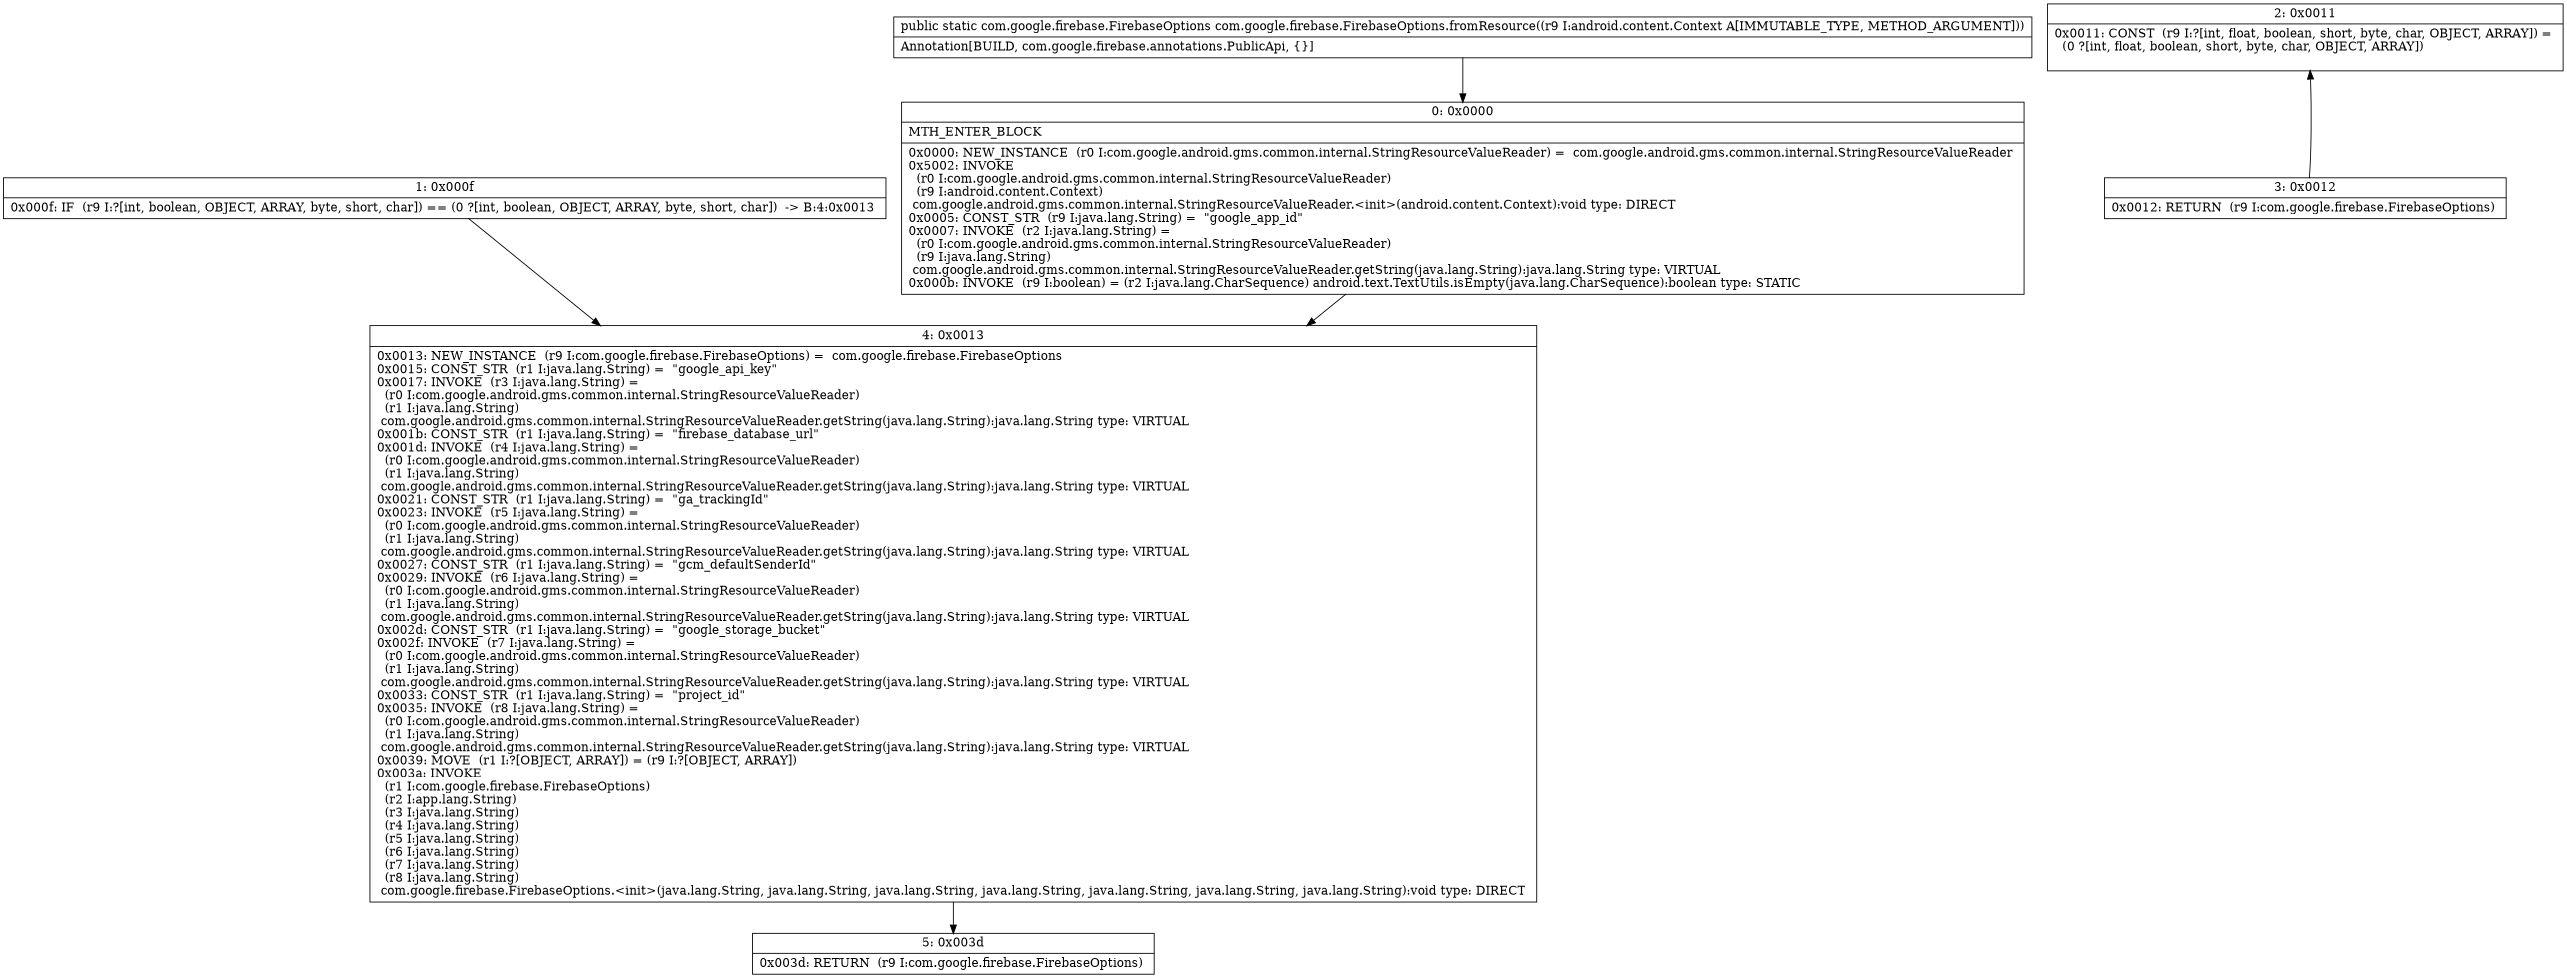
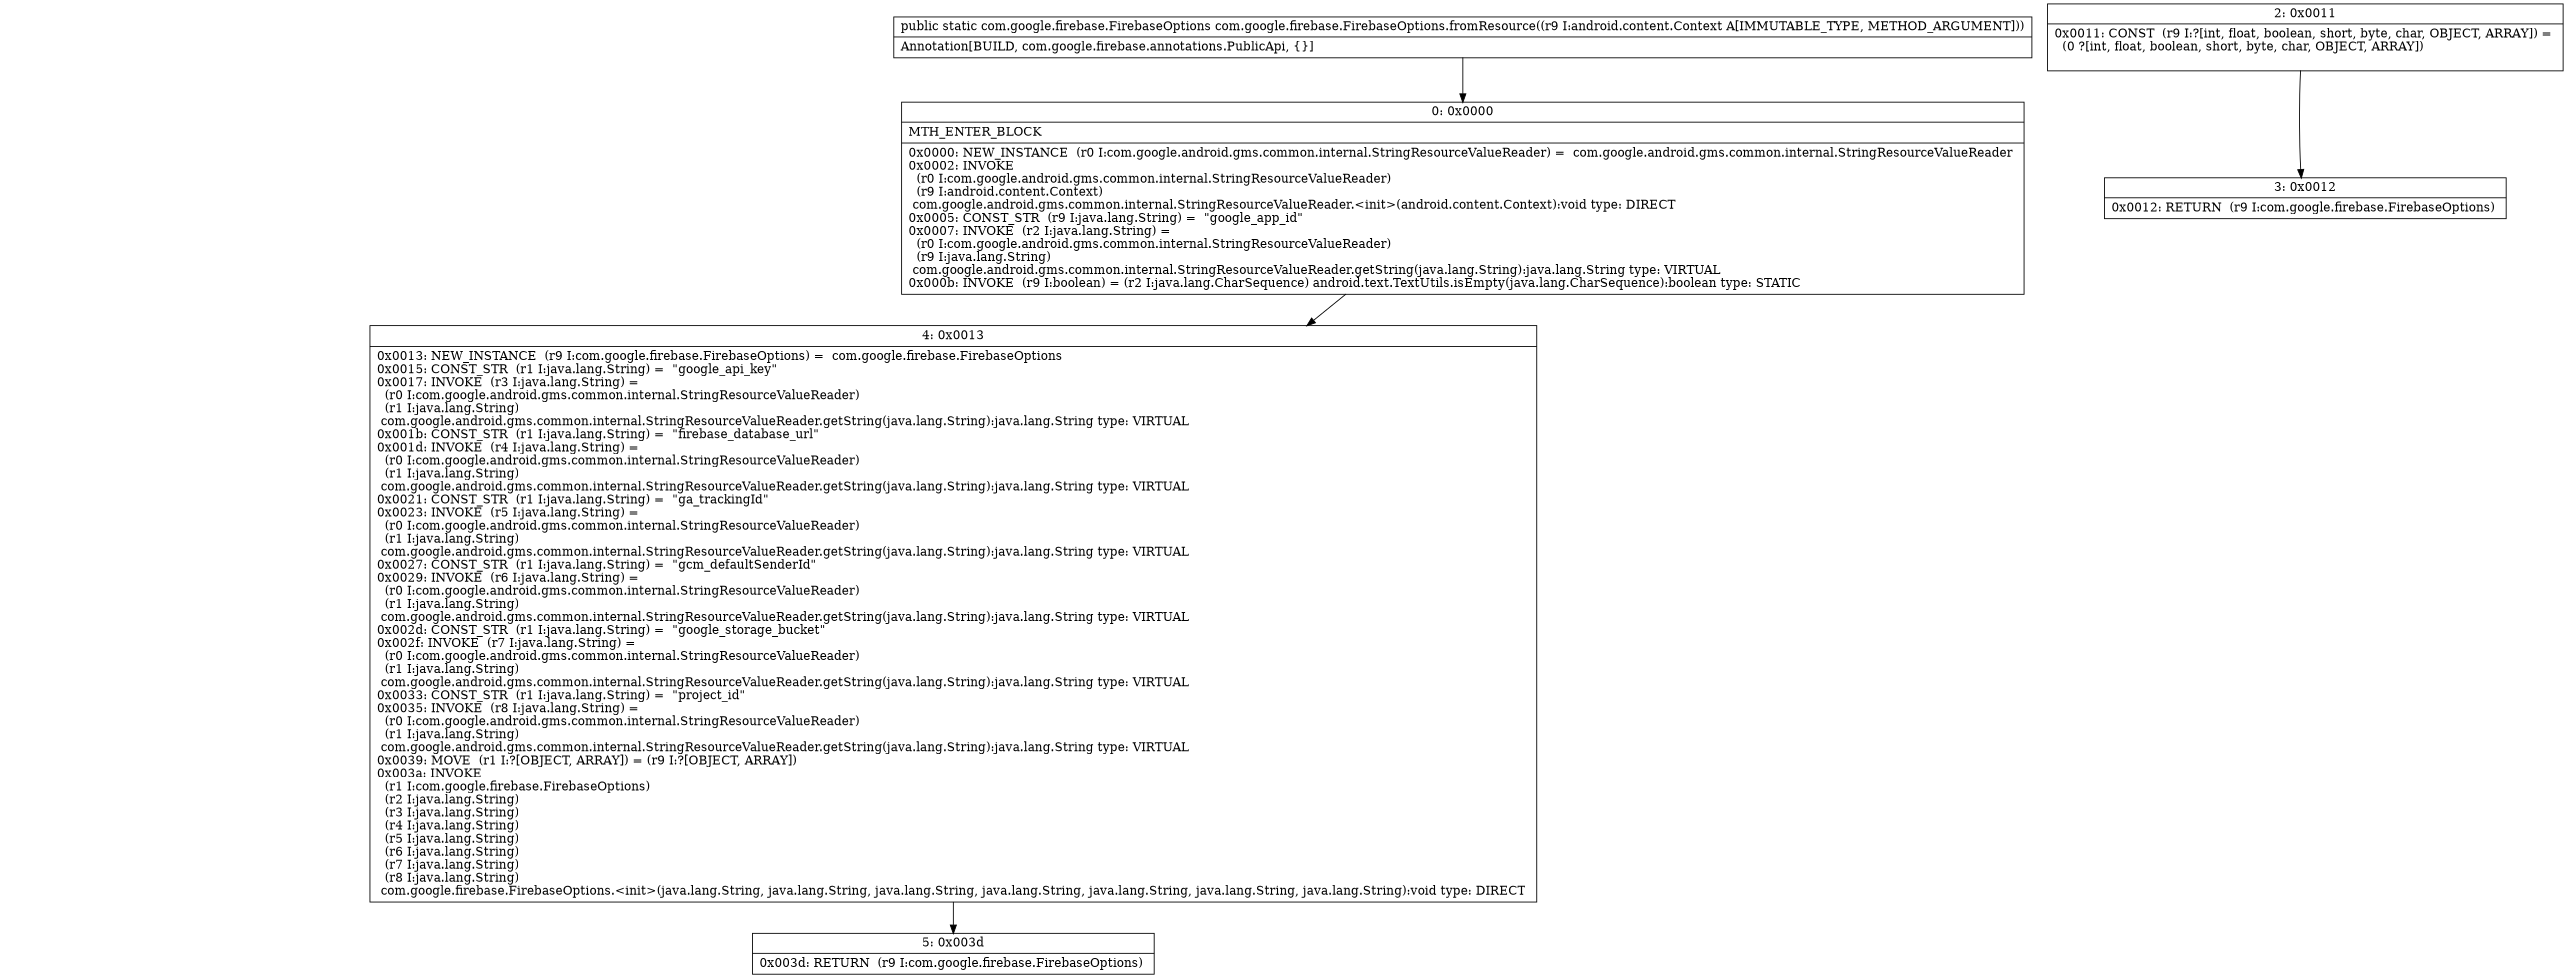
(2311, 129) -> (2299, 120)
(966, 166) -> (966, 166)
(445, 198) -> none
(447, 800) -> (448, 800)
